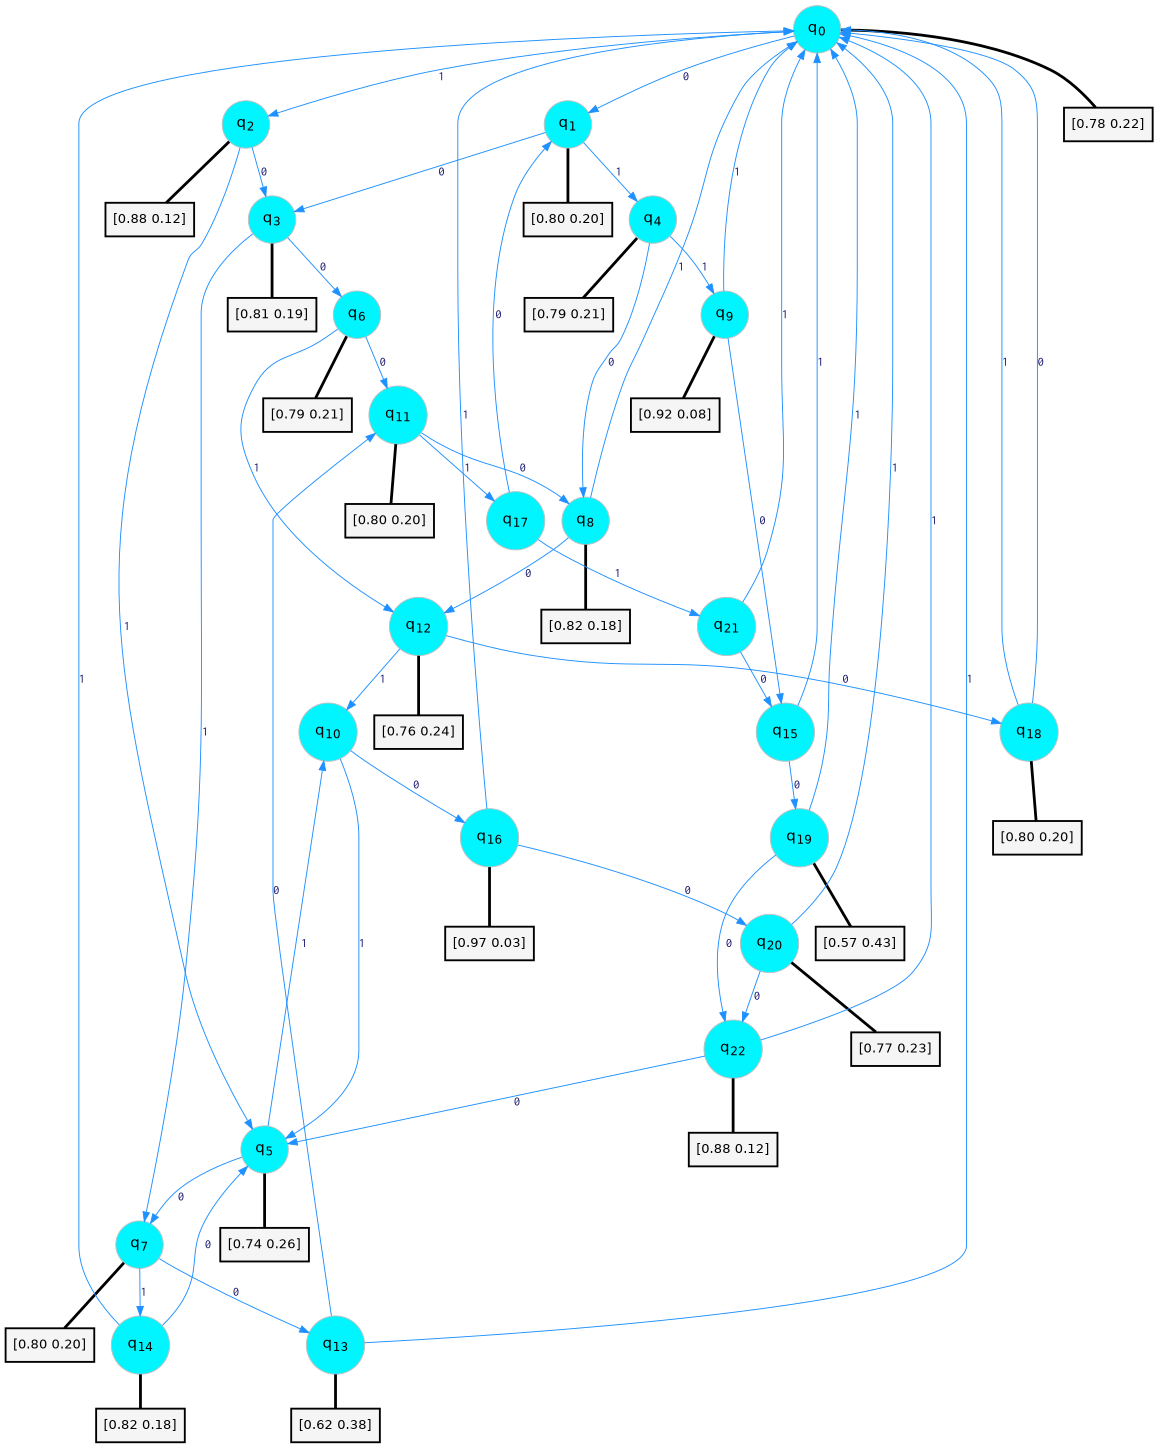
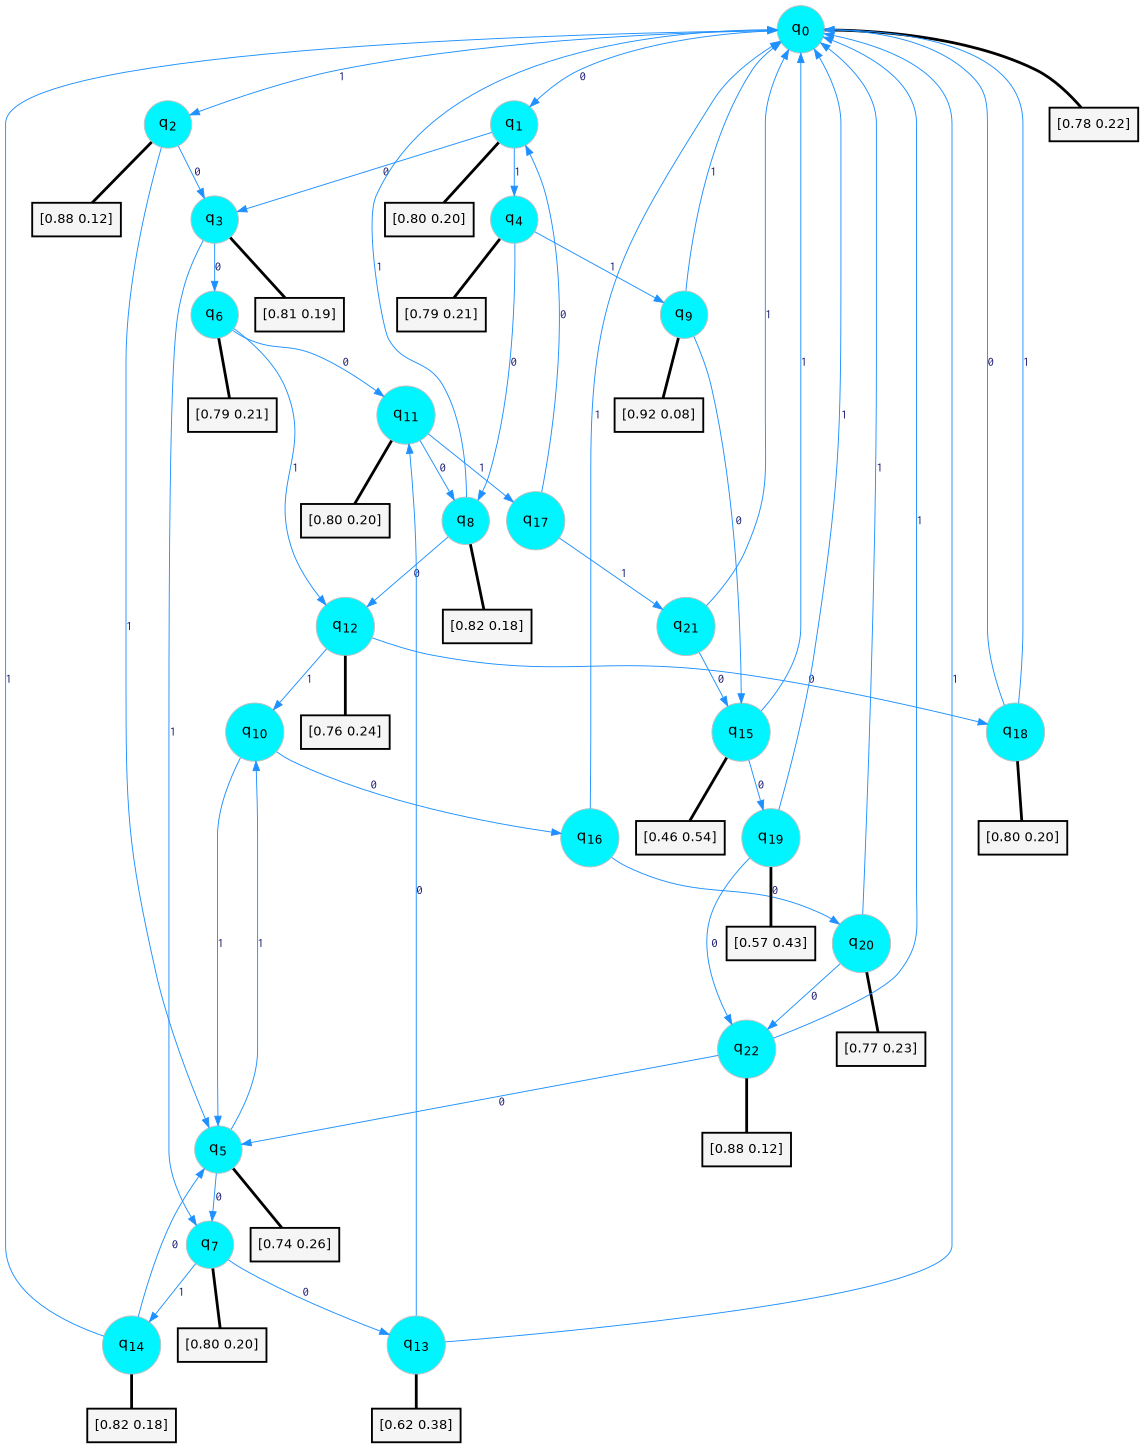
none -> (680, 838)
(490, 944) -> none
